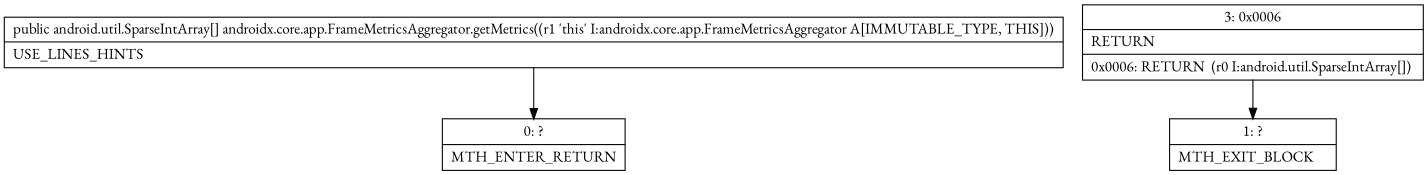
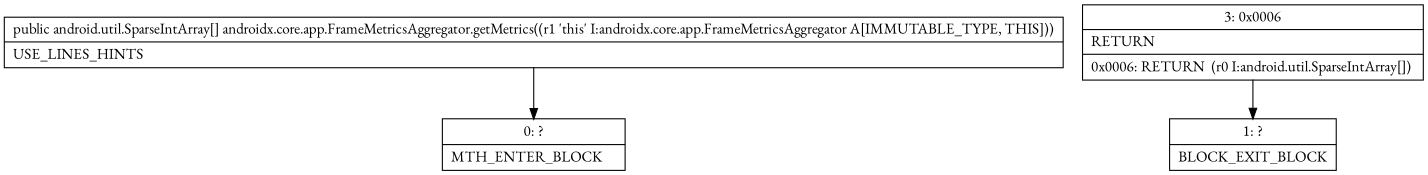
(534, 157) -> (527, 157)
(1246, 157) -> (1253, 157)
